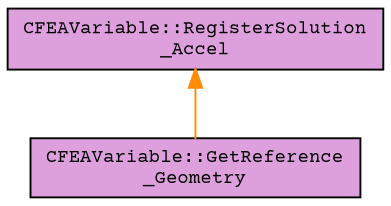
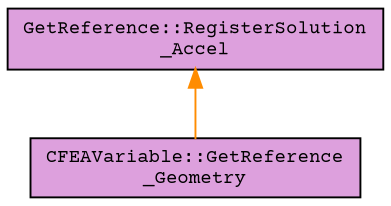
(195, 39) -> (195, 39)
